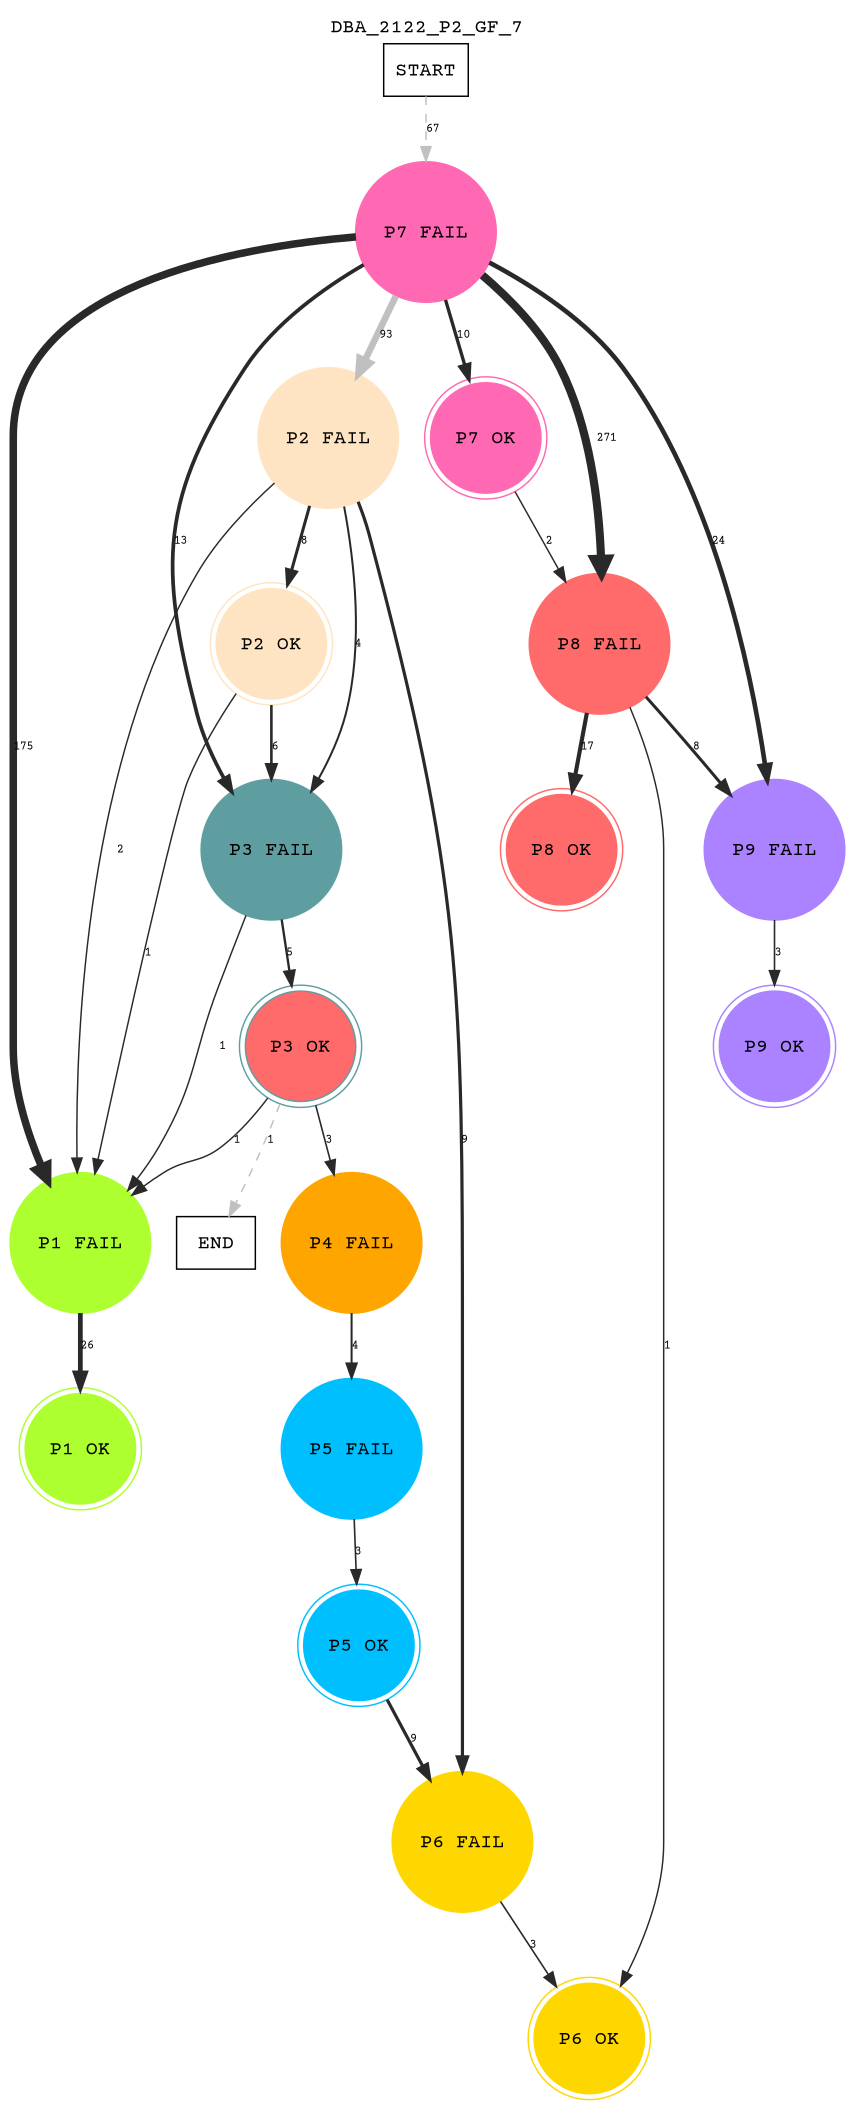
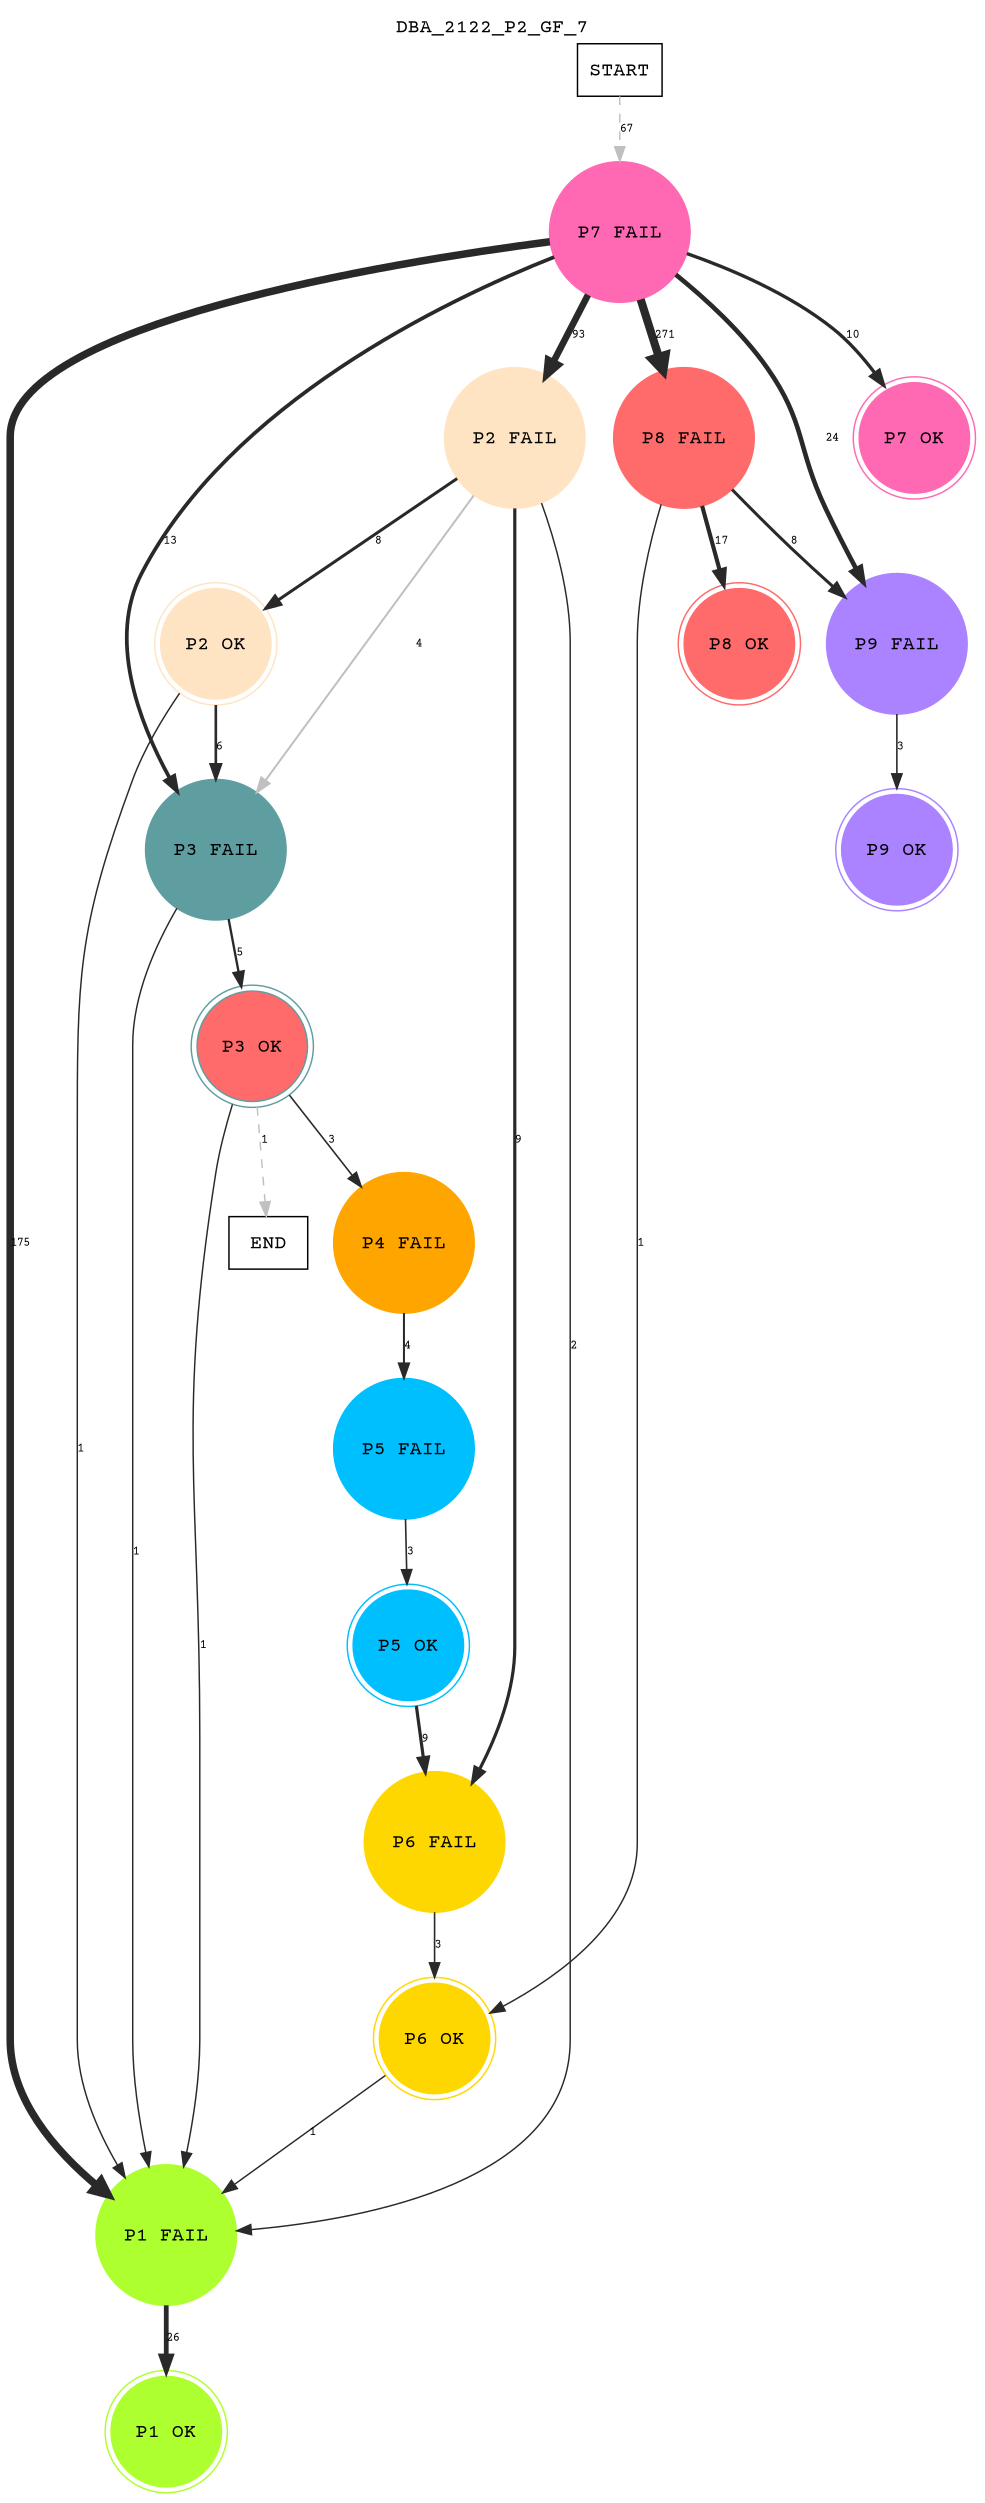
(380, 328) -> (571, 328)
(537, 530) -> none
(355, 645) -> (370, 638)
none -> (310, 2130)
